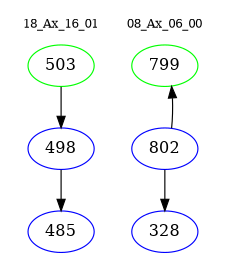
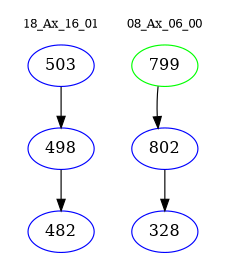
(61, 66) -> (61, 66)
(173, 113) -> (157, 101)
(61, 232) -> (61, 232)
